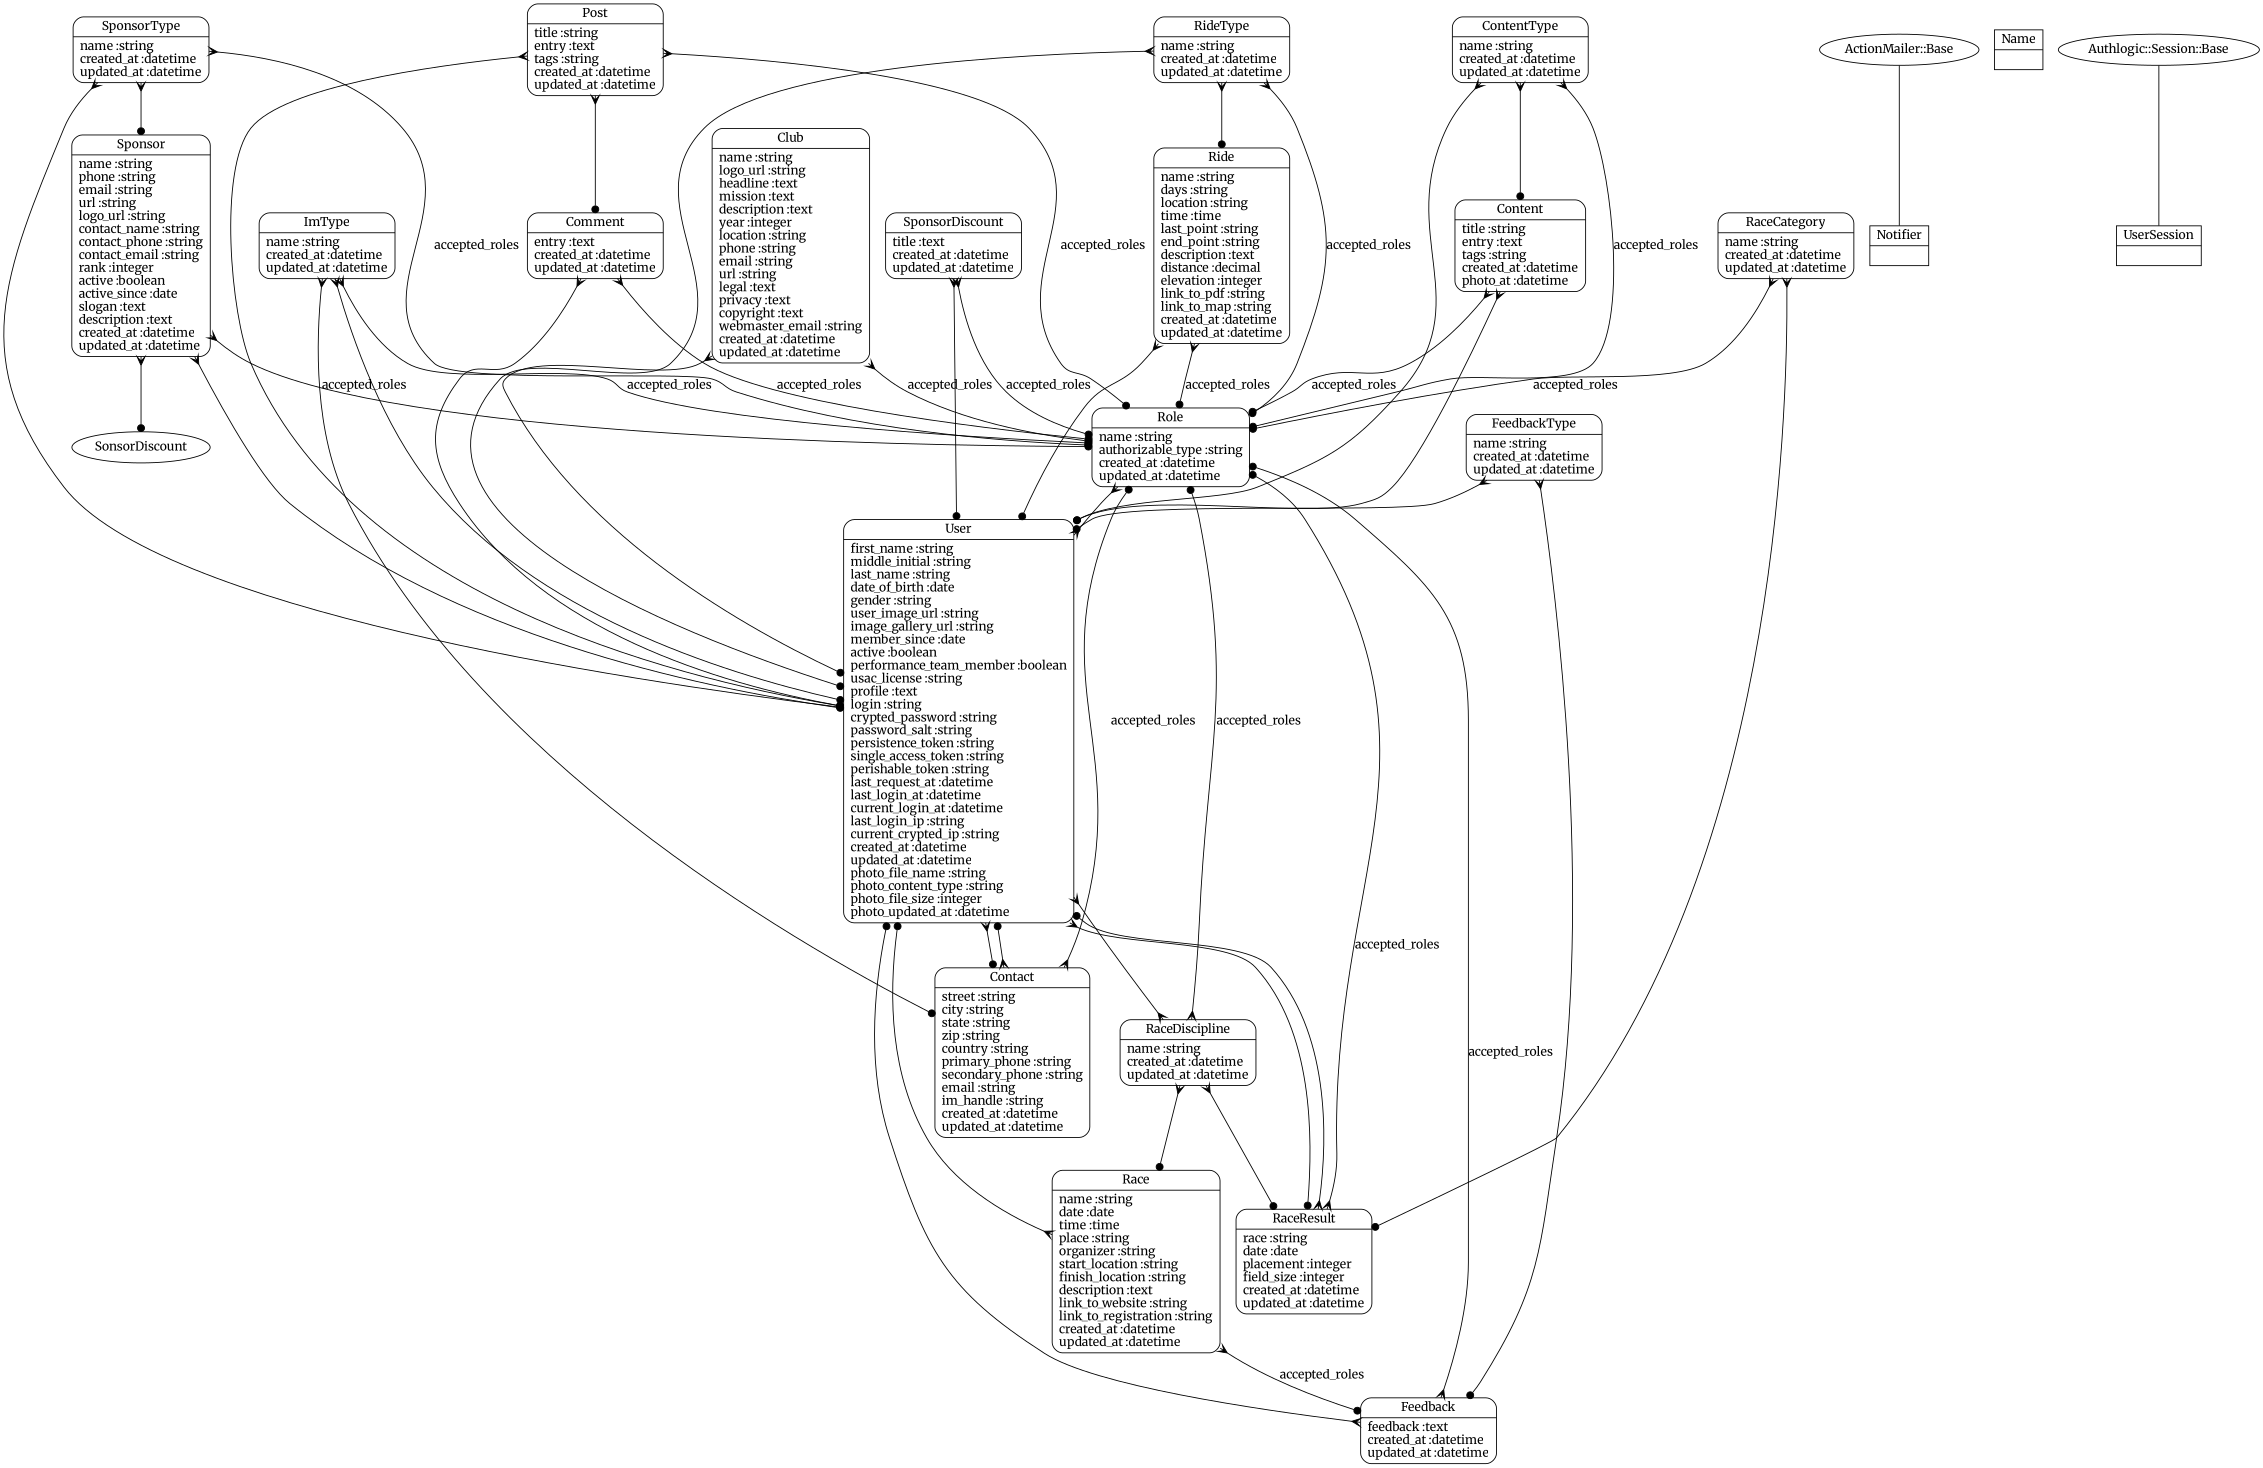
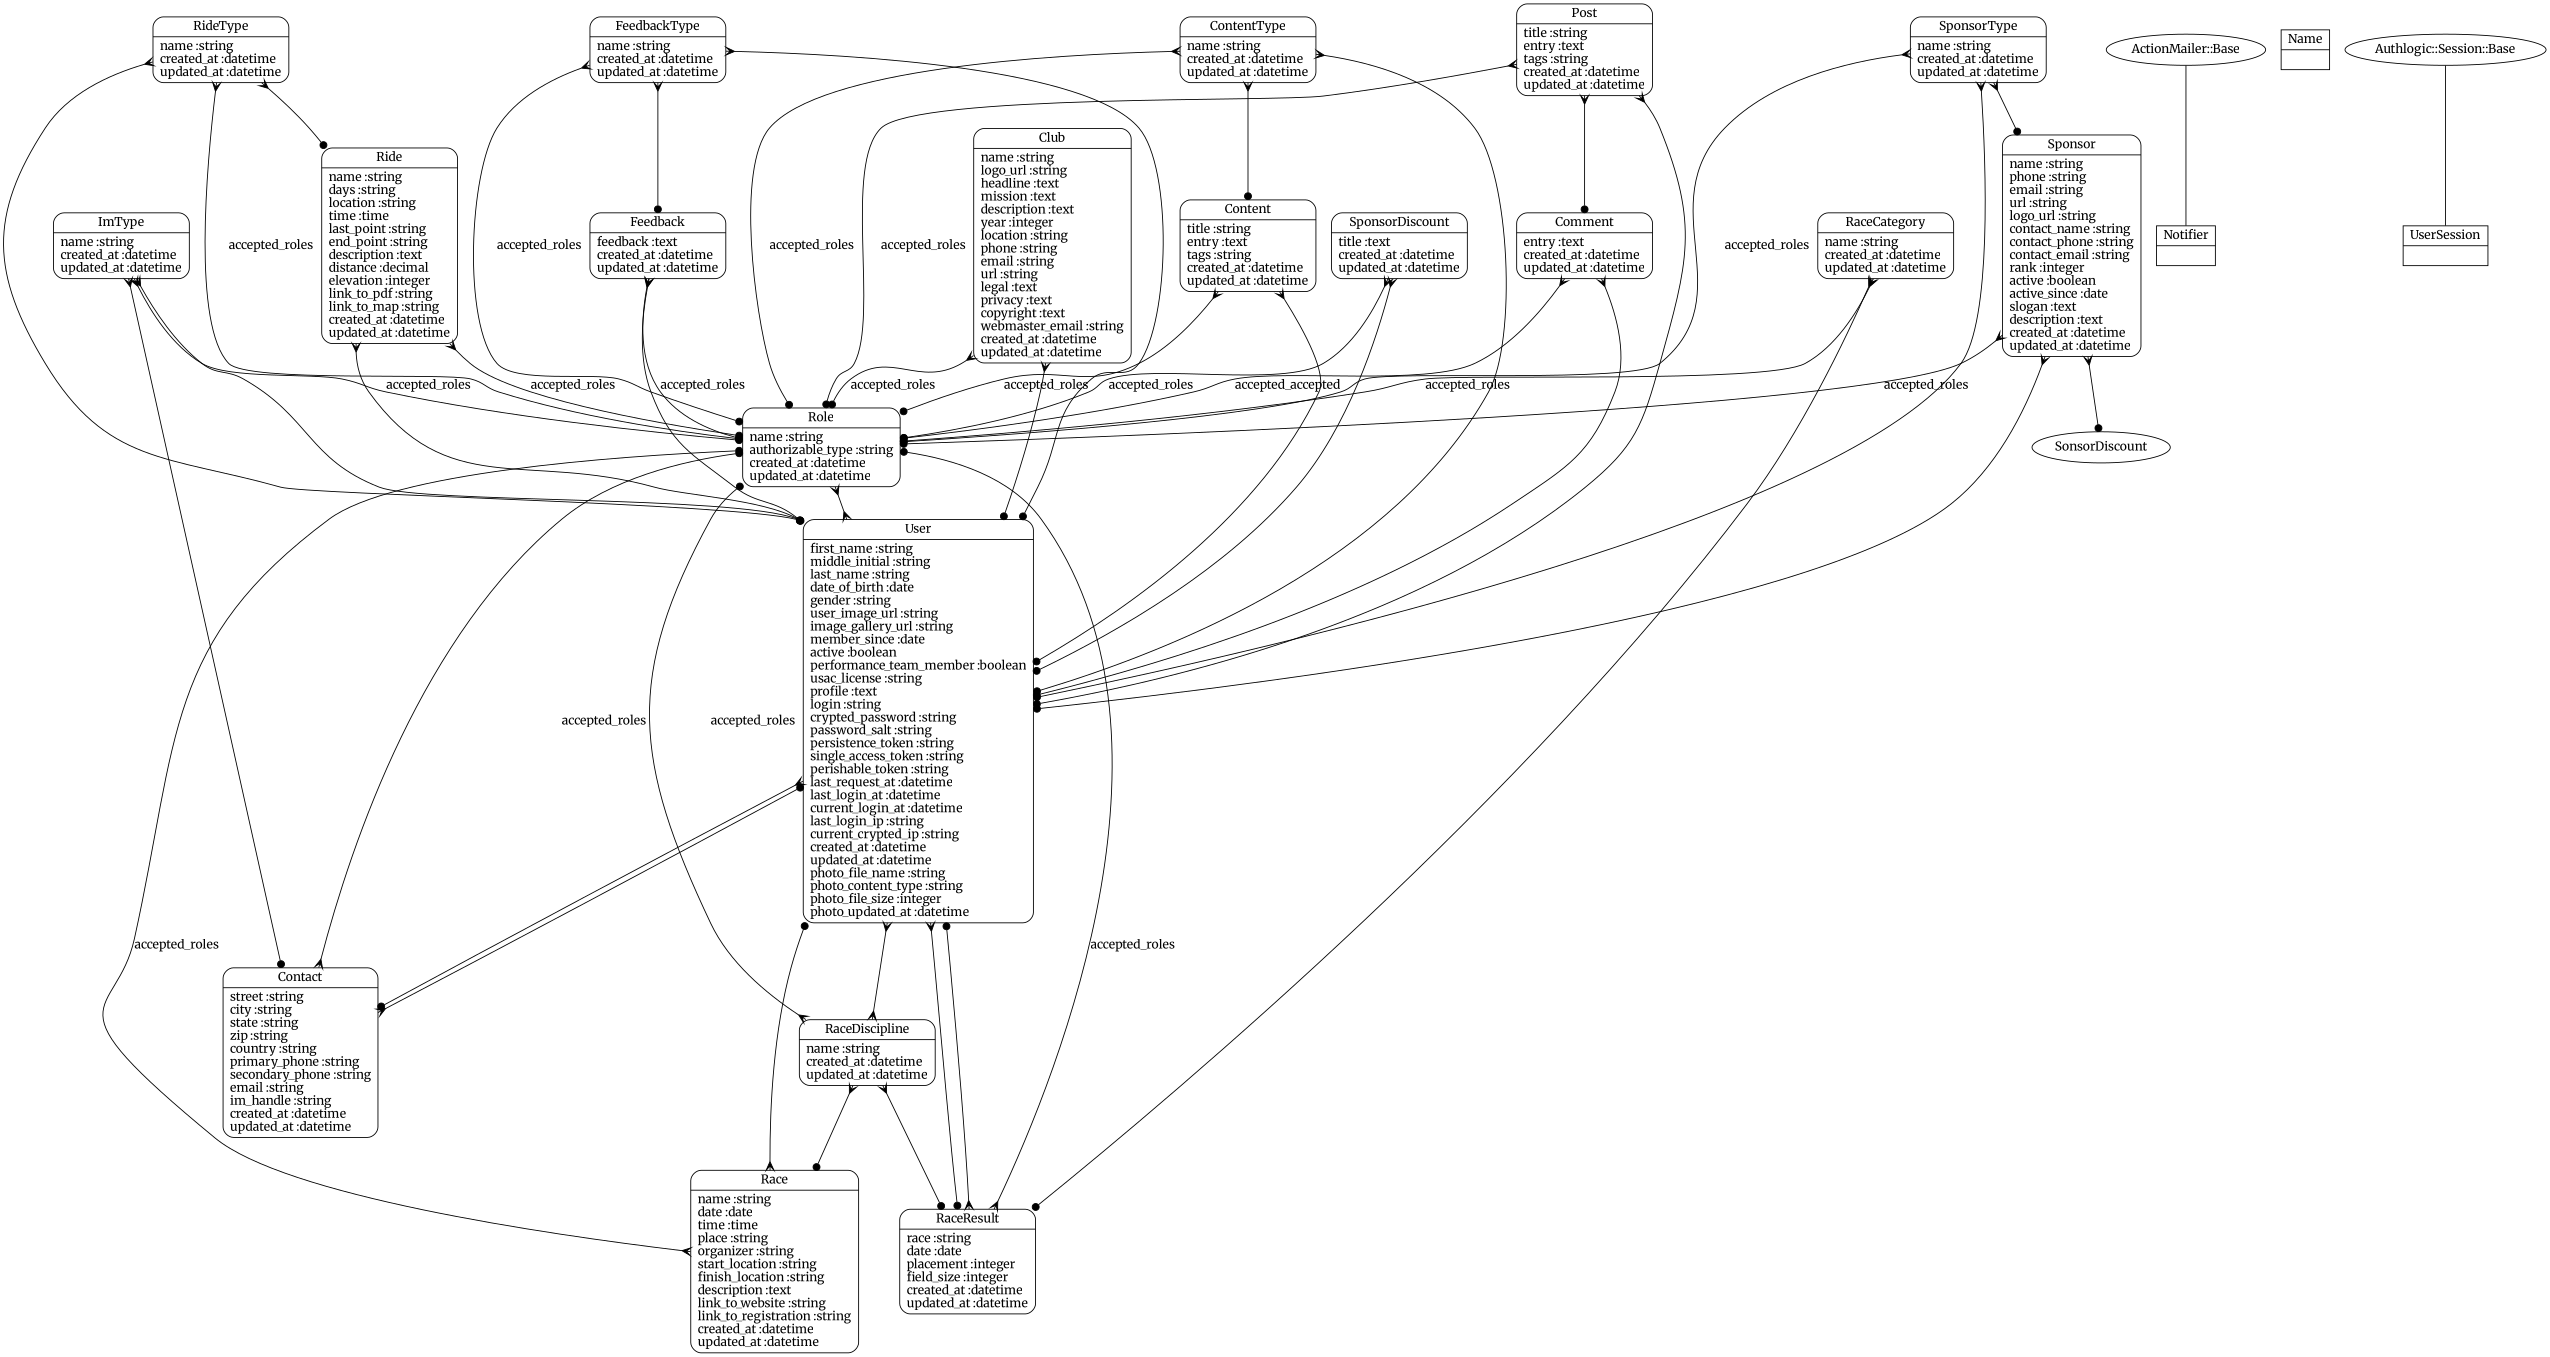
(1516, 281) -> (1248, 281)
none -> (479, 318)
(819, 385) -> (1288, 385)
(1289, 1385) -> (150, 861)
